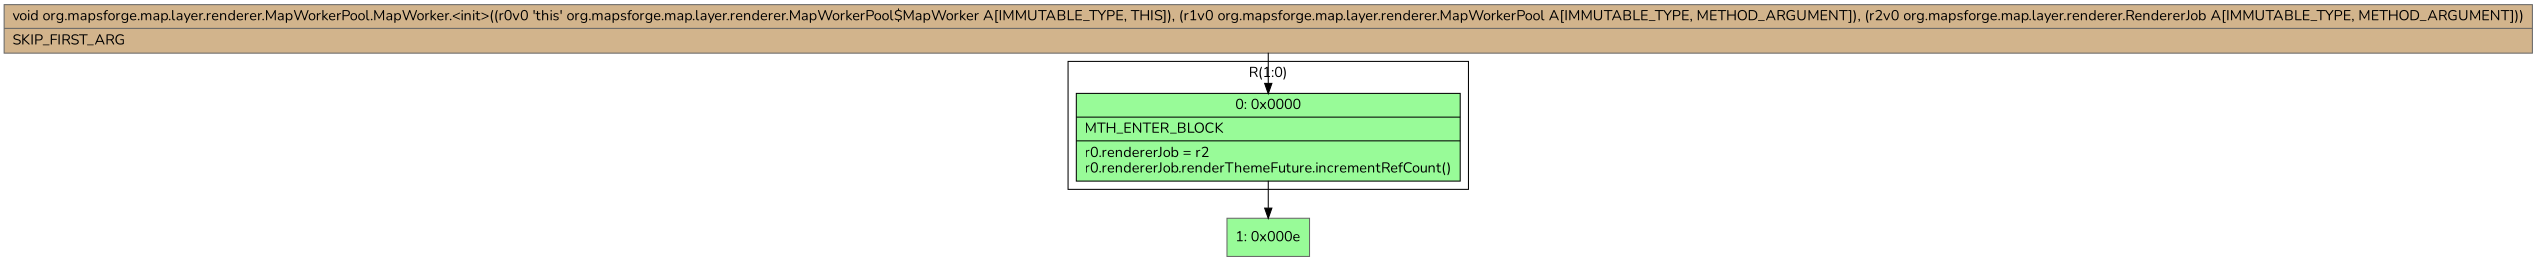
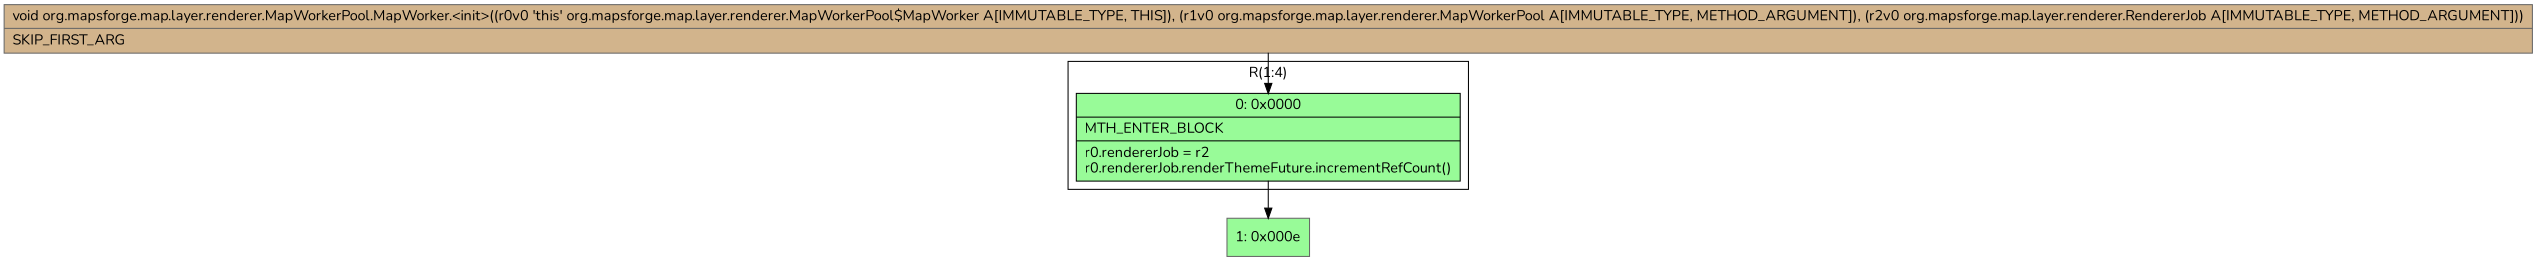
(1268, 73) -> (1268, 73)
